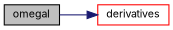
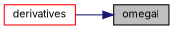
(73, 15) -> (89, 15)
